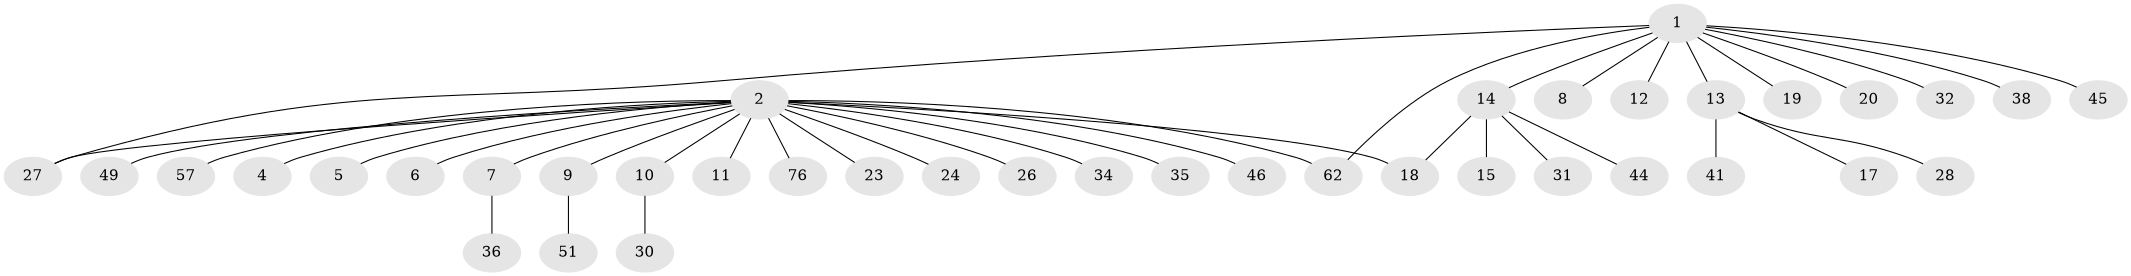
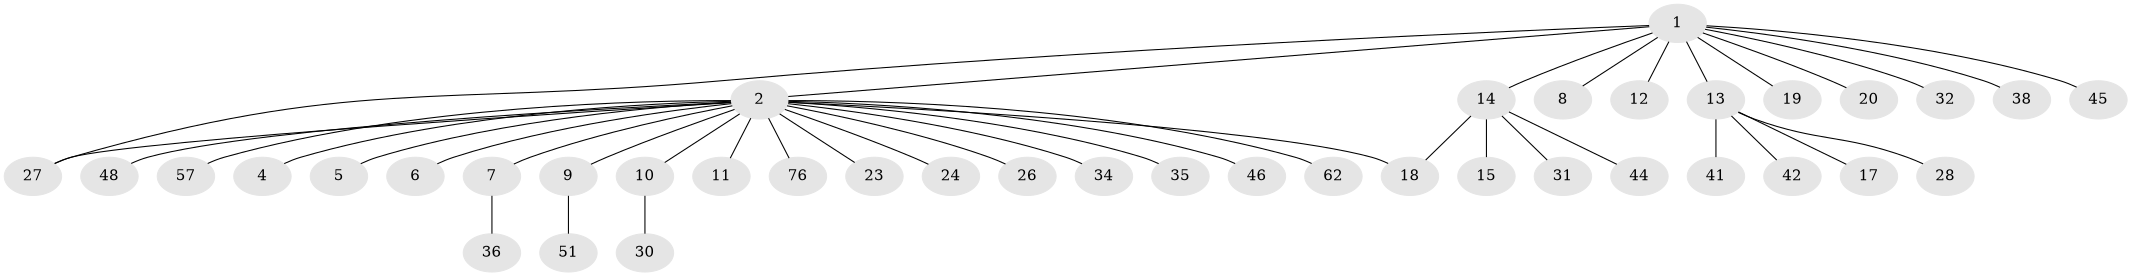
(1485, 65) -> (1219, 62)
(109, 176) -> (109, 176)
none -> (1792, 176)
